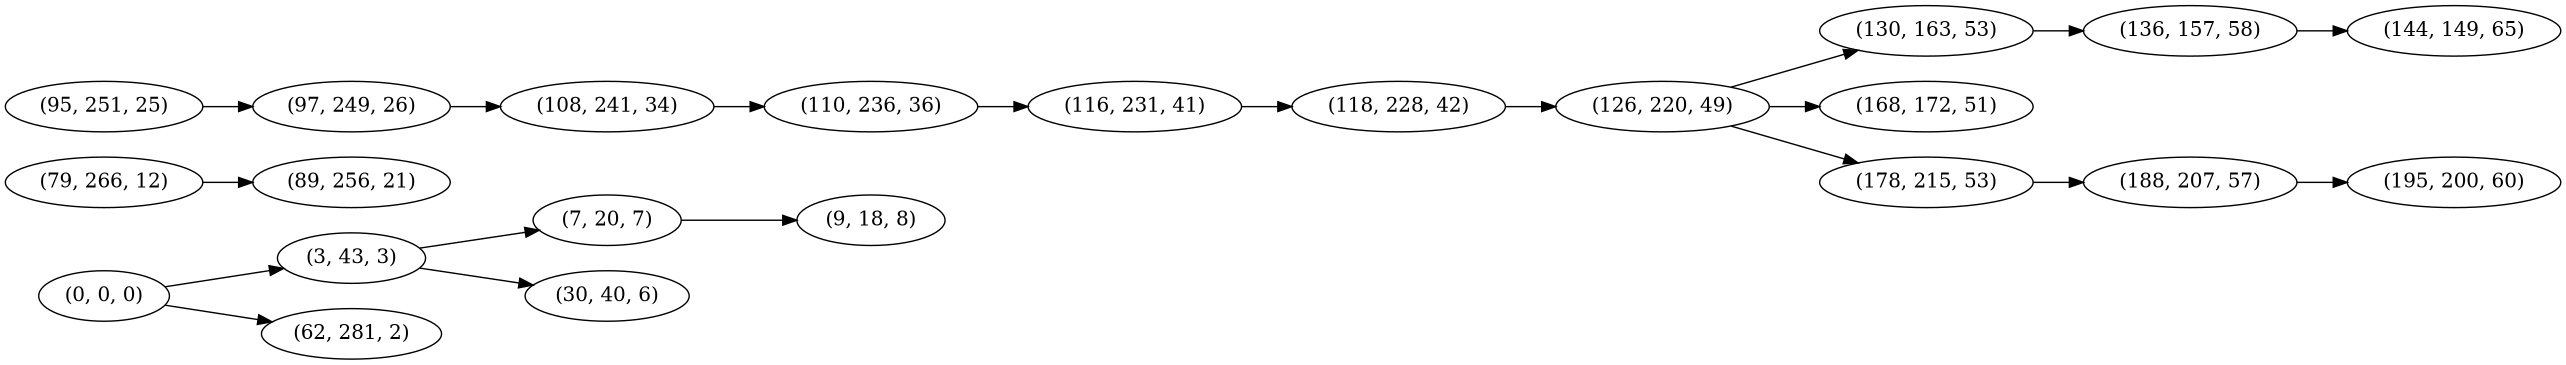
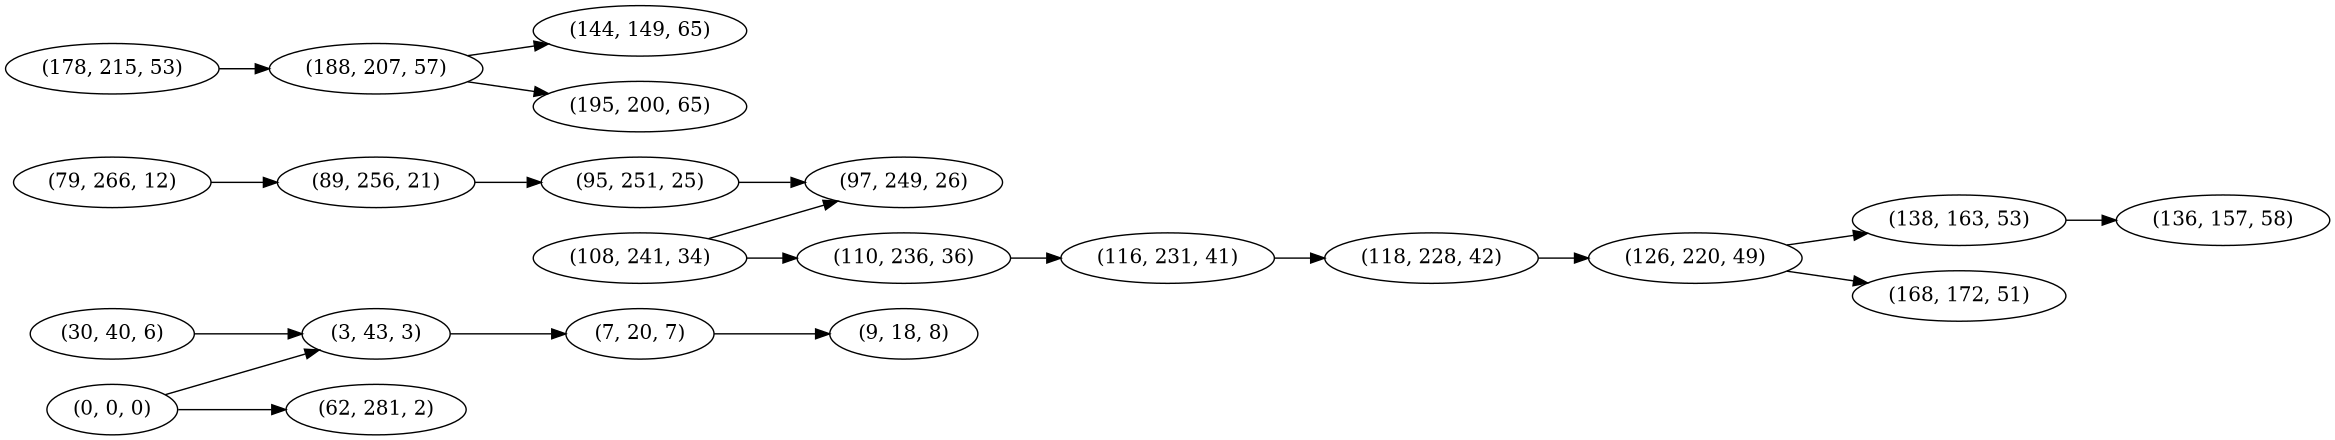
(1926, 31) -> (1959, 220)
(2315, 31) -> (501, 51)
(468, 107) -> (766, 222)
(1788, 143) -> none
none -> (501, 182)
(2454, 182) -> (640, 107)
(469, 276) -> (241, 334)
